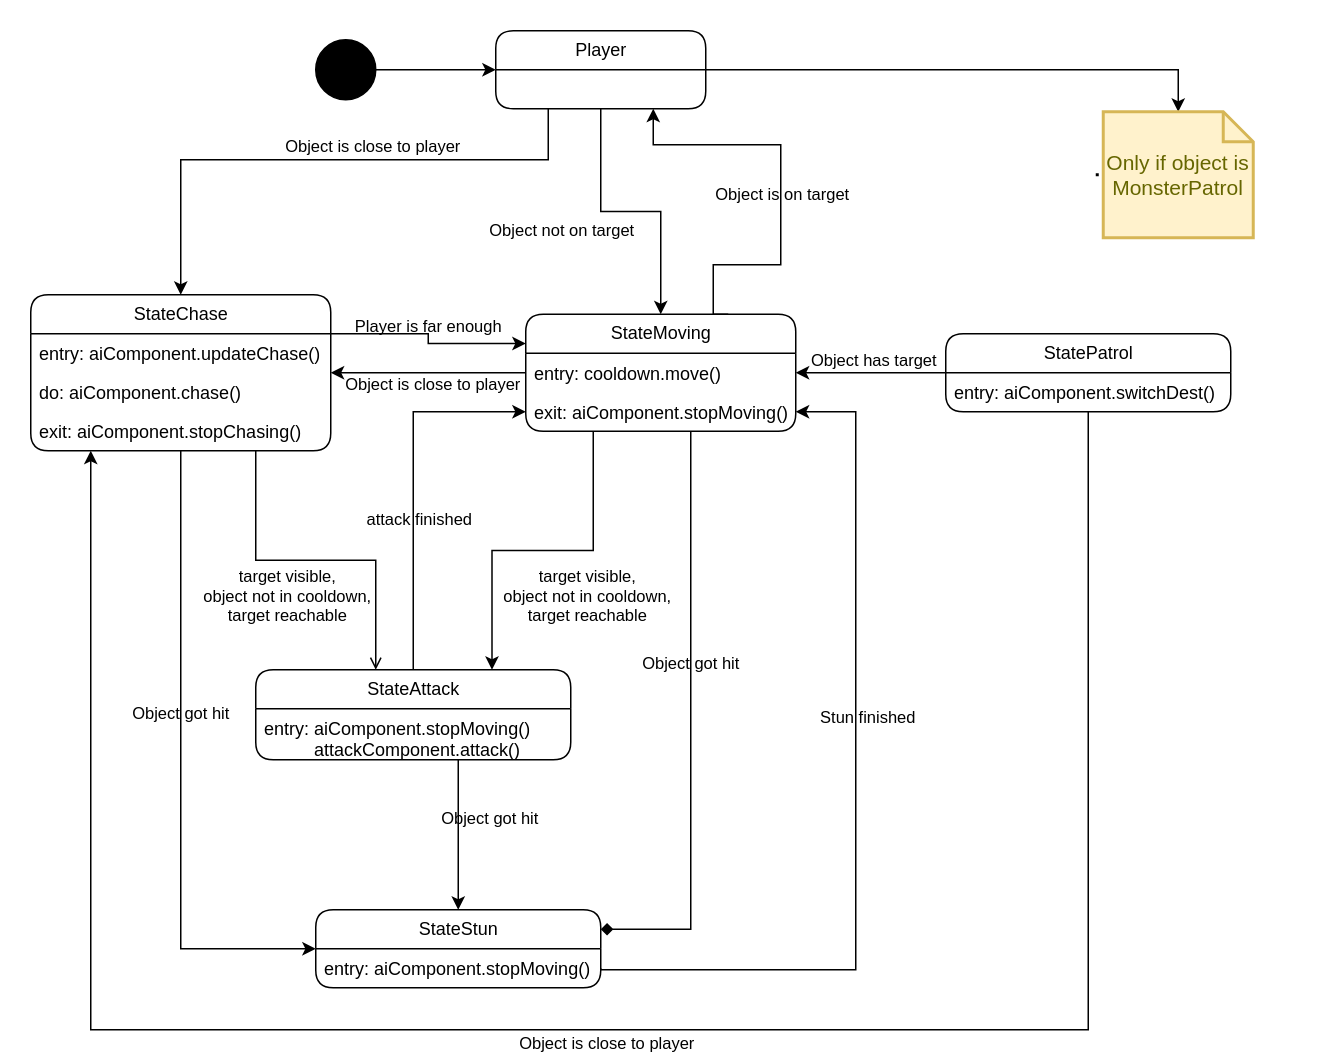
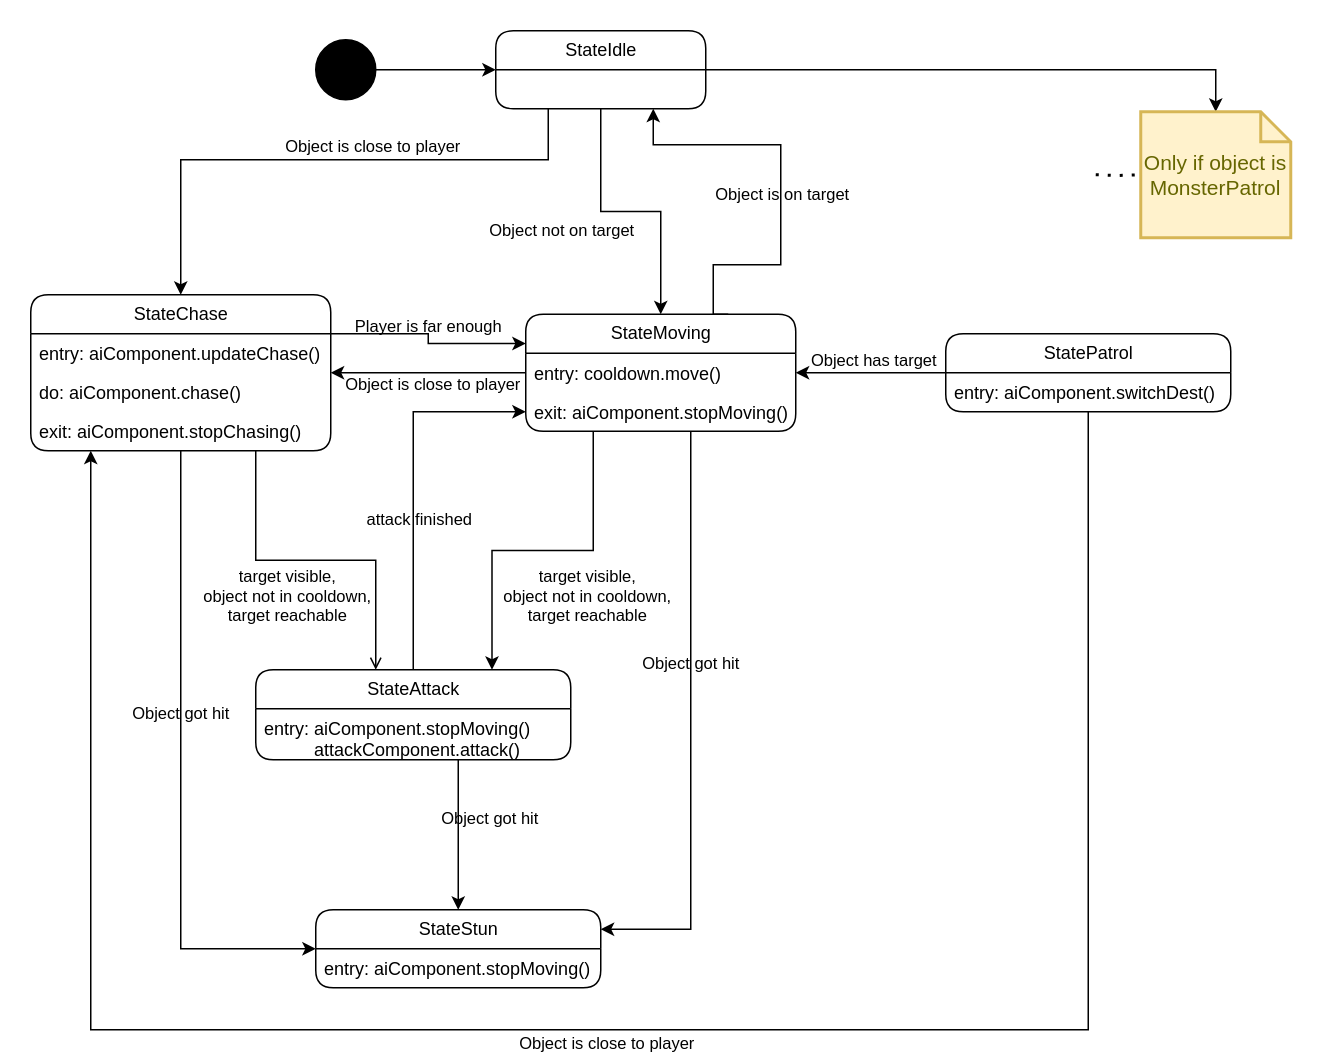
(602, 50) -> (602, 50)
(1178, 175) -> (1216, 175)
(856, 794) -> none
(613, 929) -> (612, 929)
